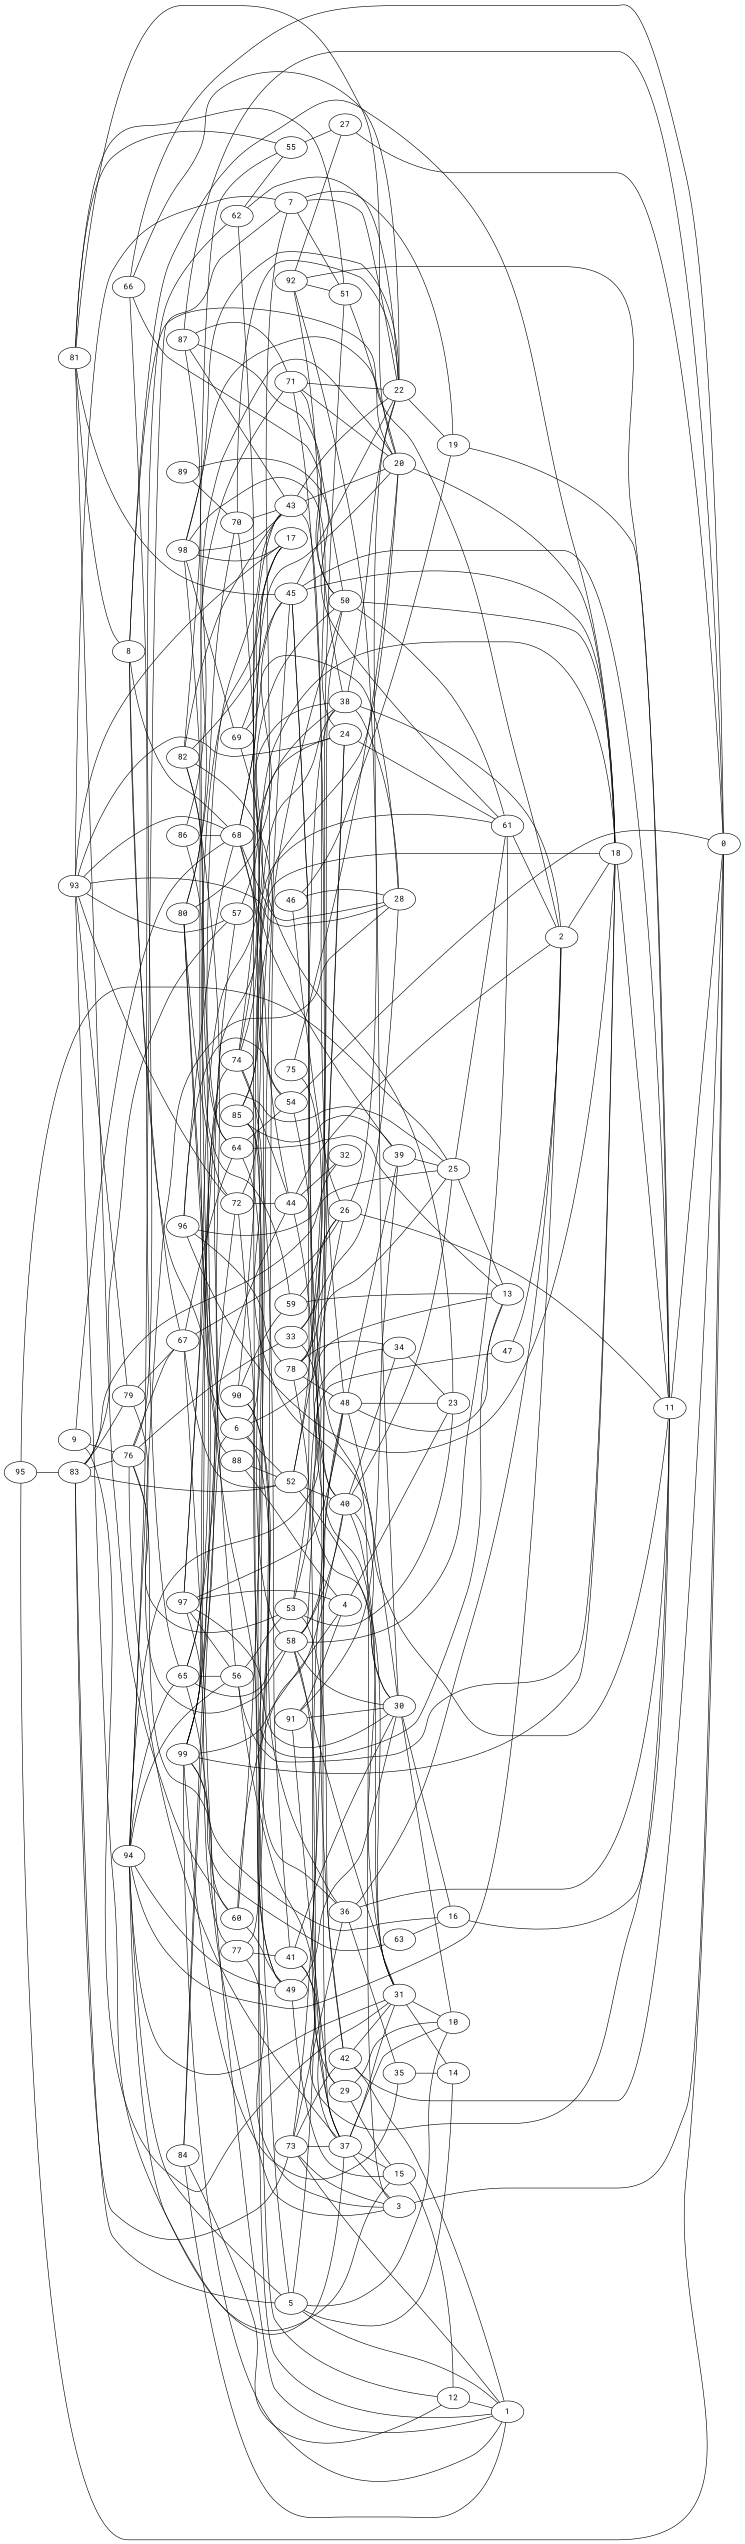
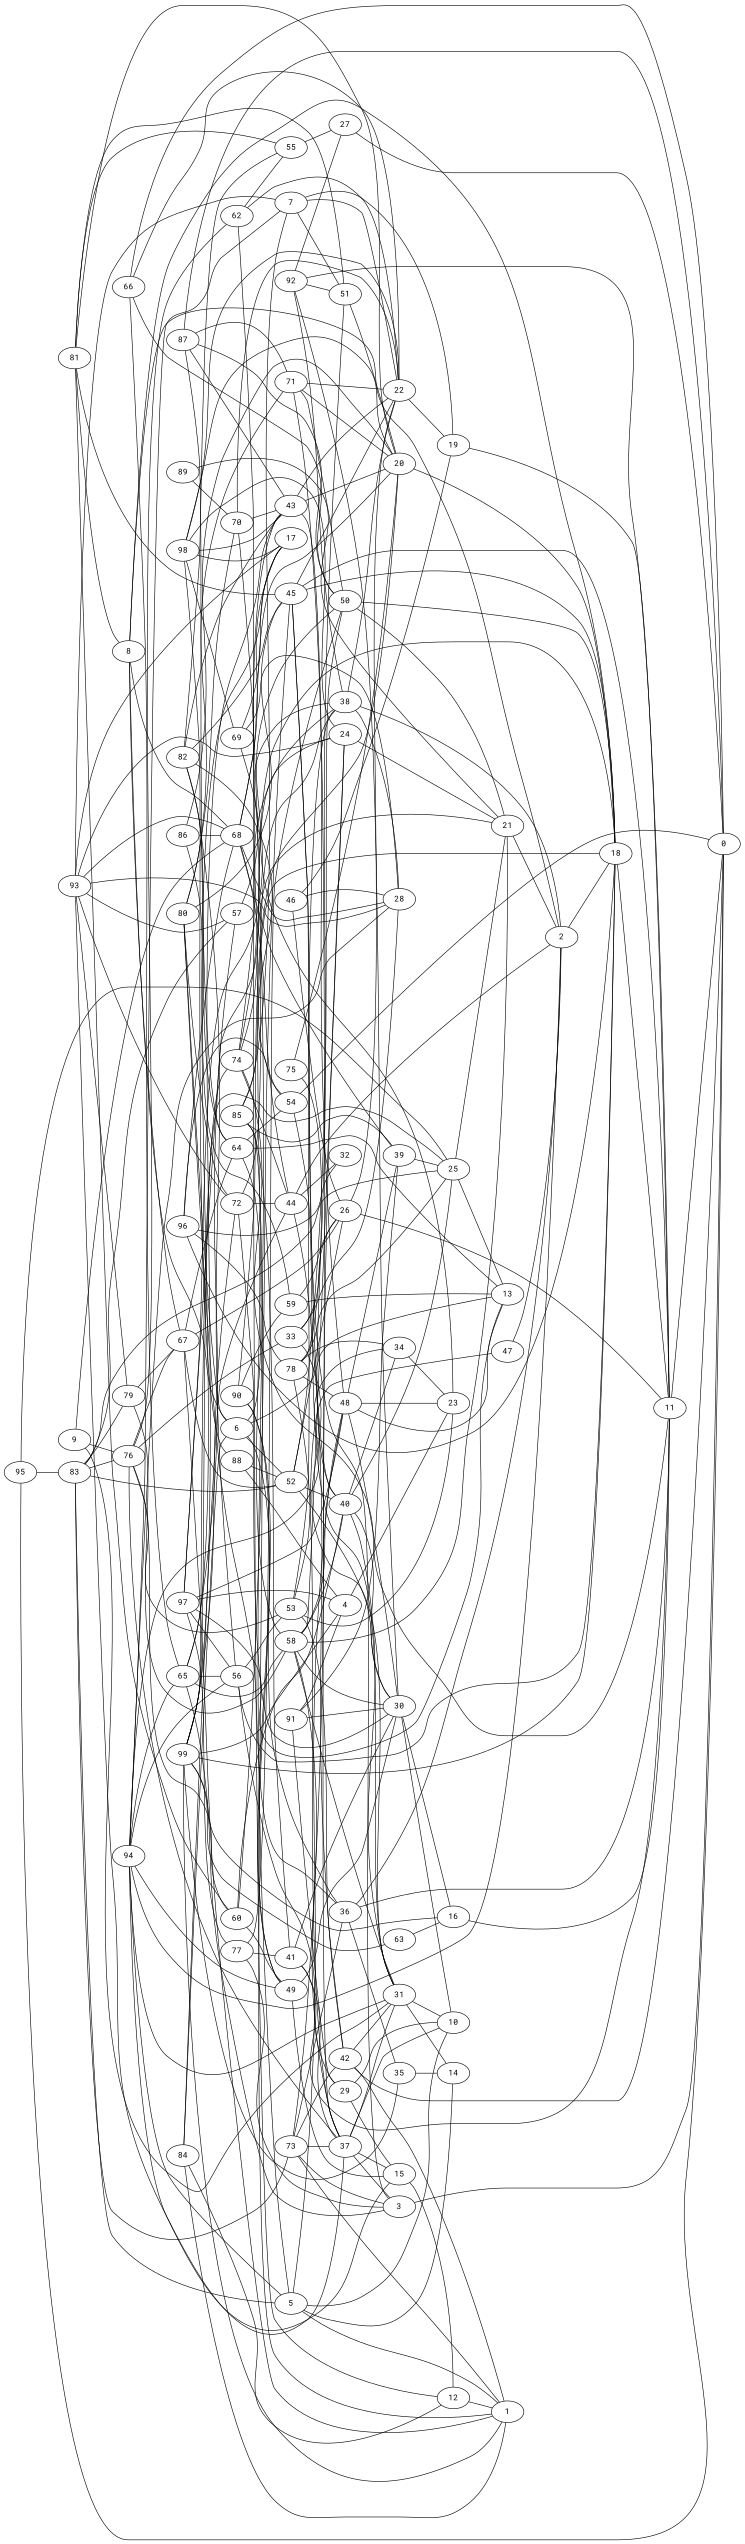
(508, 826) -> (508, 826)
